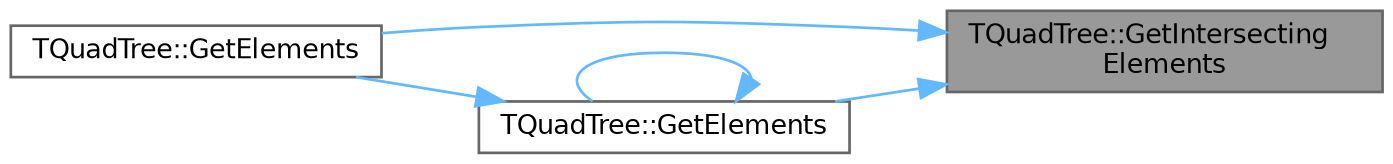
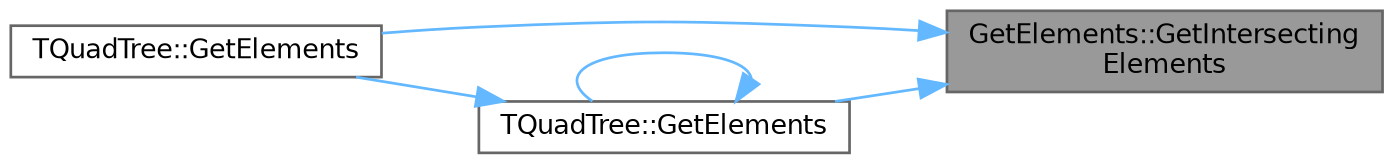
(1165, 51) -> (1165, 51)
